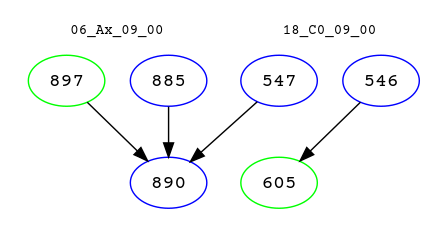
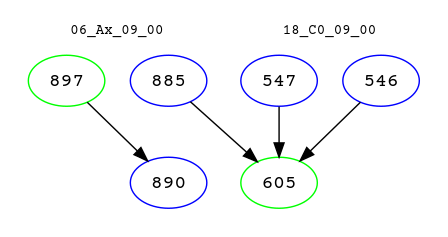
(239, 118) -> (279, 125)
(169, 125) -> (209, 118)
